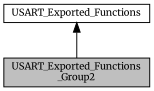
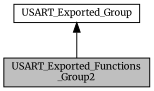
(77, 13) -> (77, 13)
